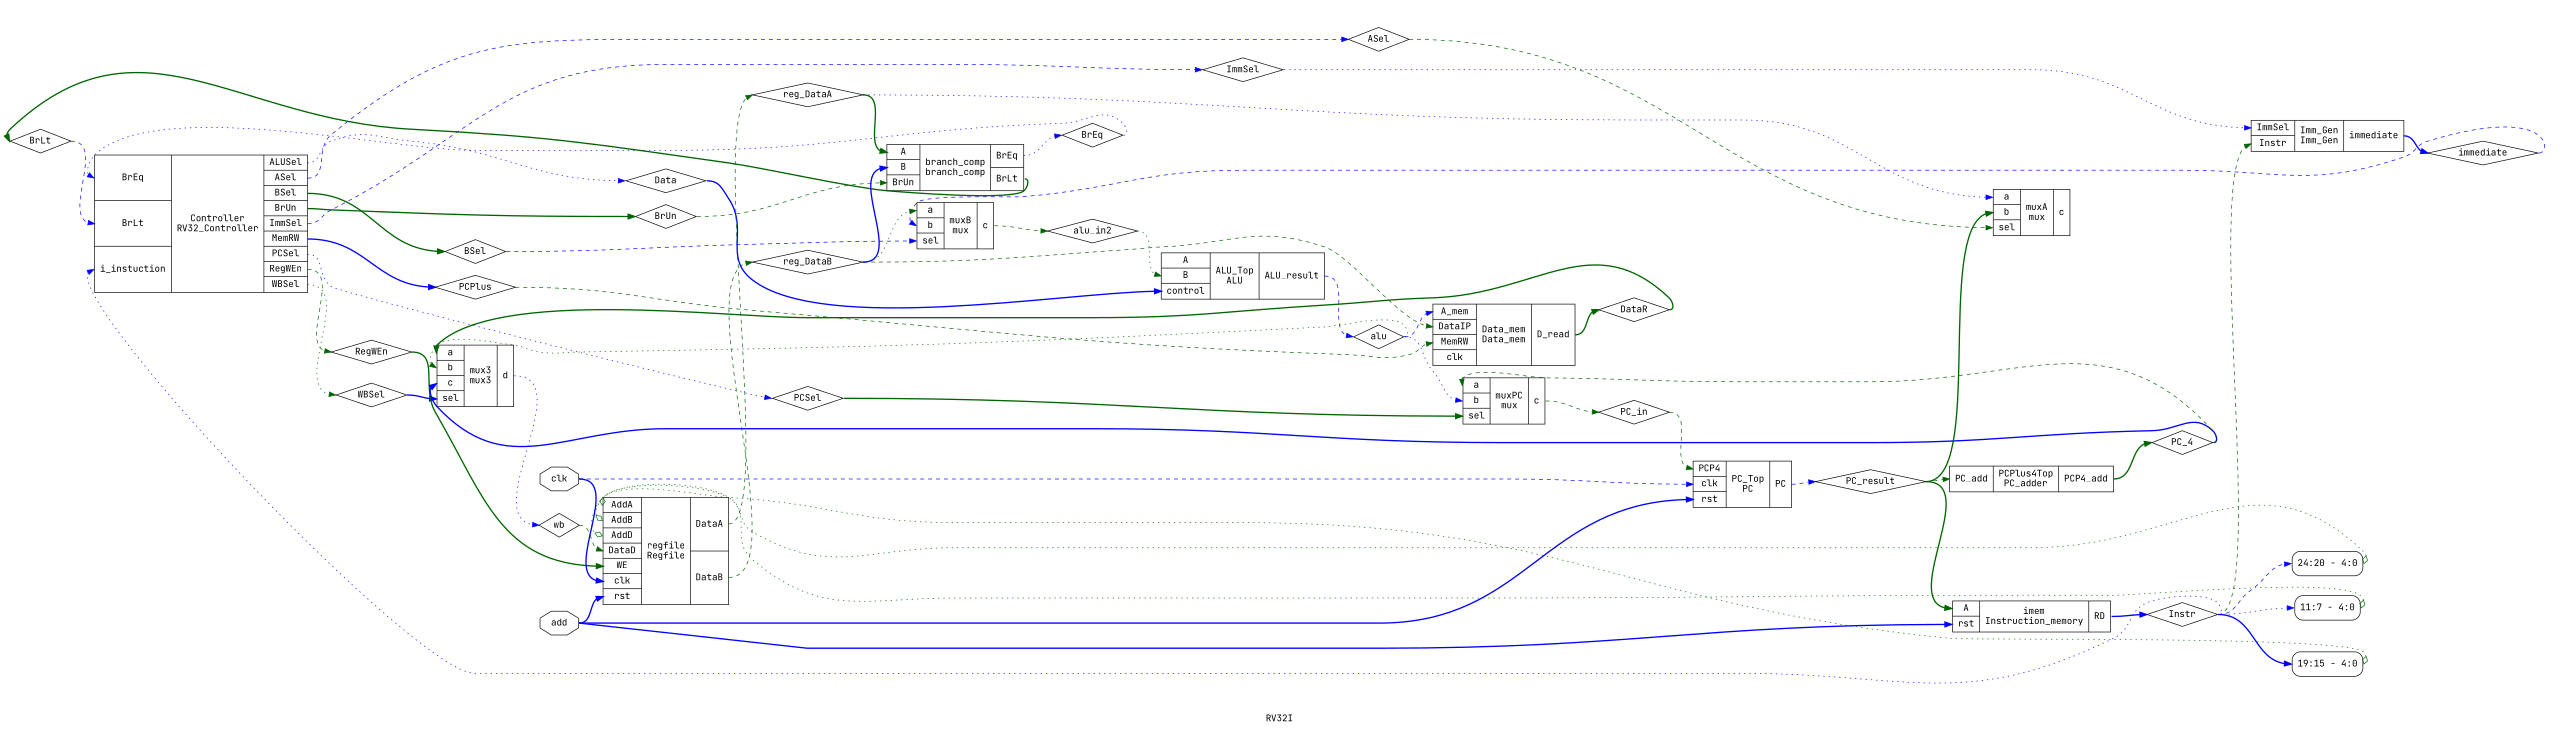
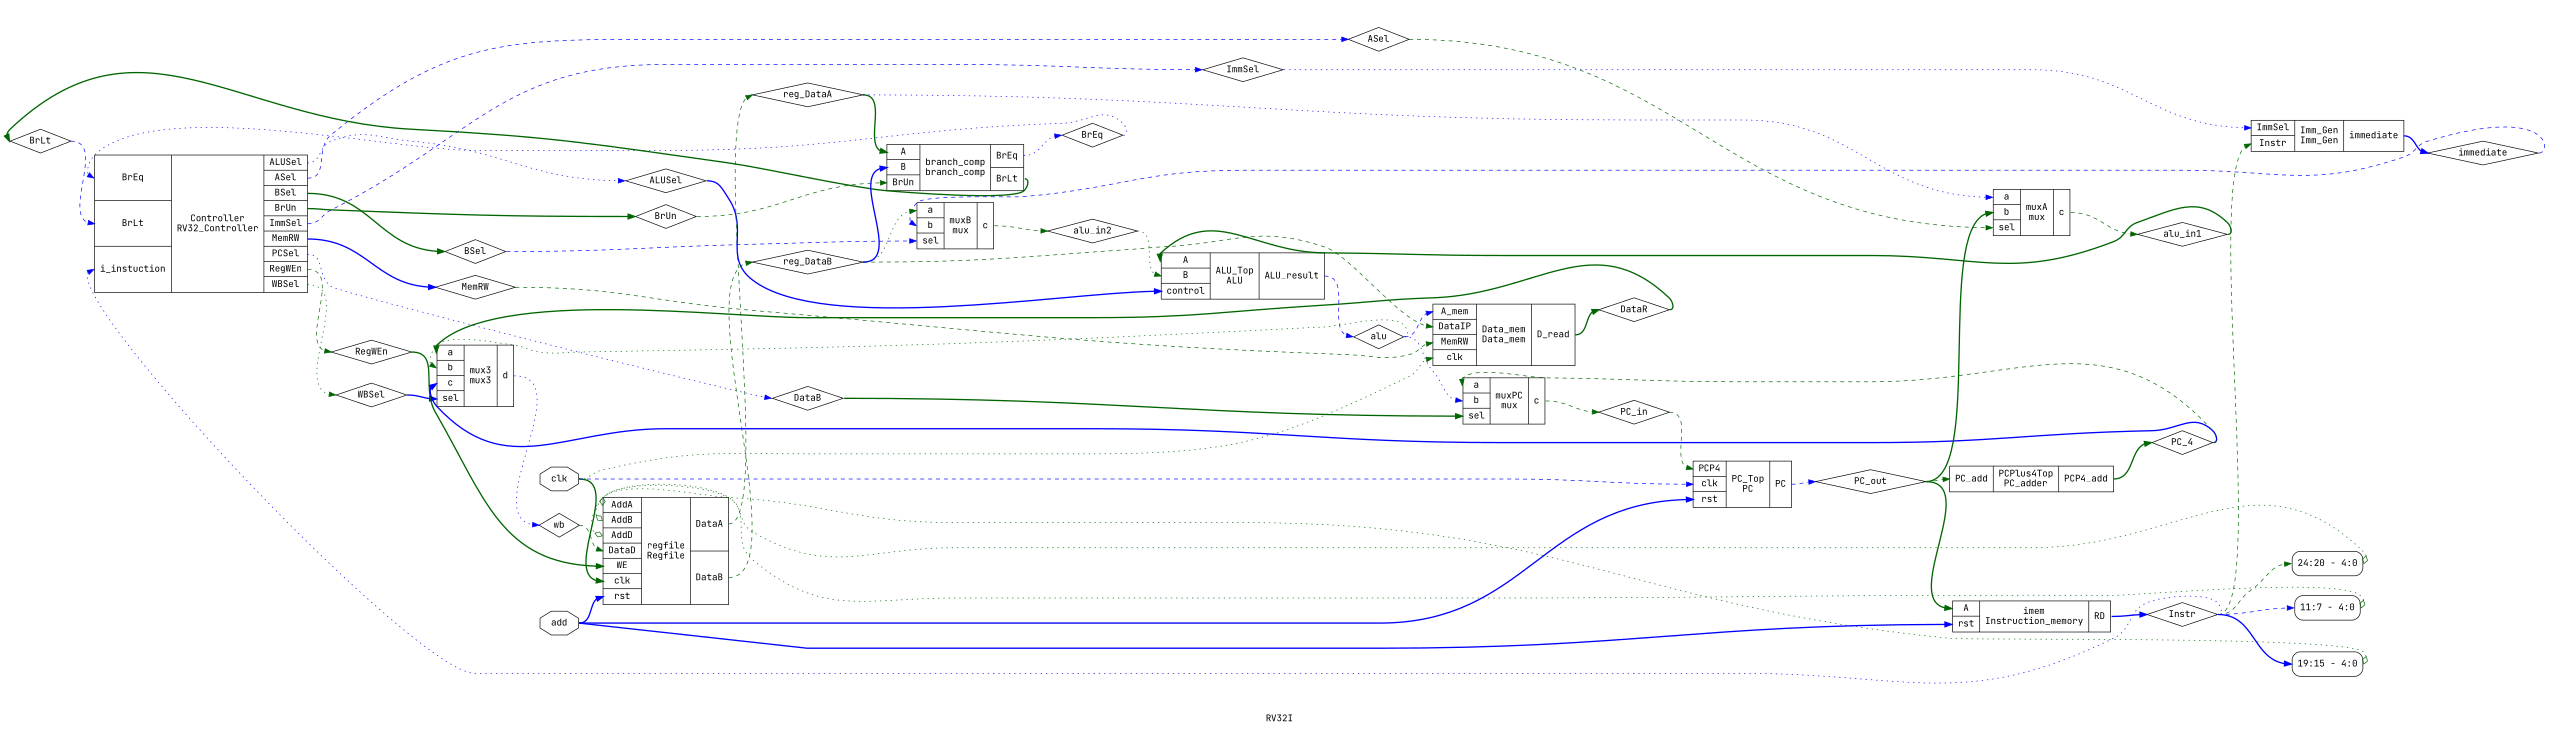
(666, 181) -> (666, 181)
none -> (2182, 234)
(475, 287) -> (475, 287)
(808, 398) -> (808, 398)
none -> (1011, 454)
(1871, 482) -> (1871, 482)
(588, 544) -> (588, 544)
(2248, 593) -> (2248, 593)
(2253, 612) -> (2253, 612)
